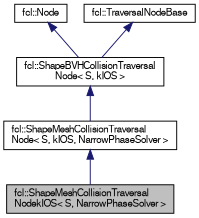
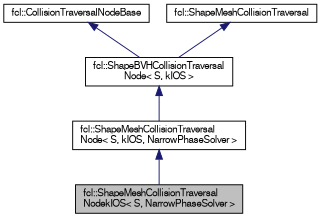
(41, 13) -> (76, 13)
(140, 13) -> (242, 13)
